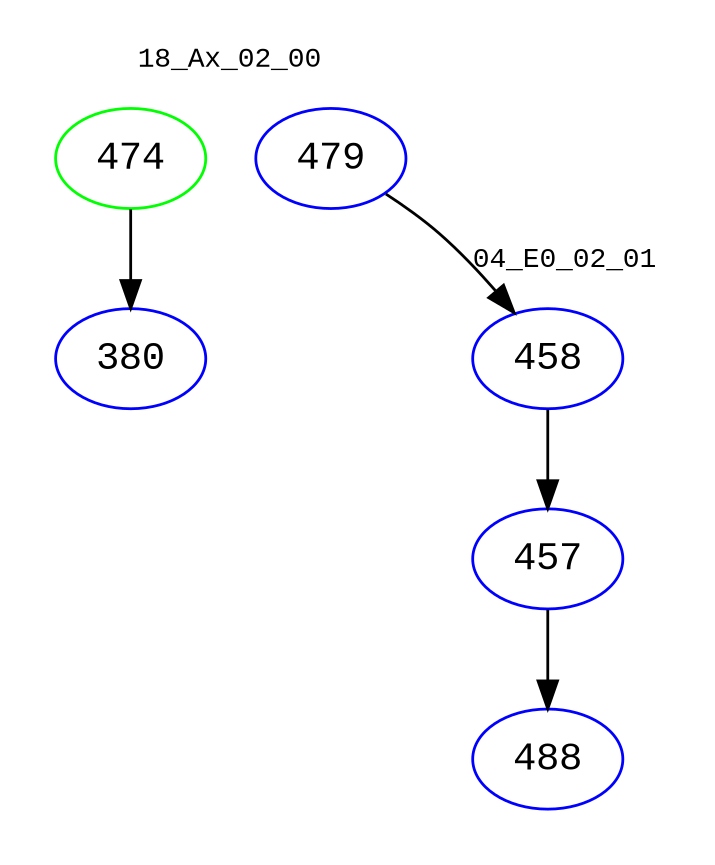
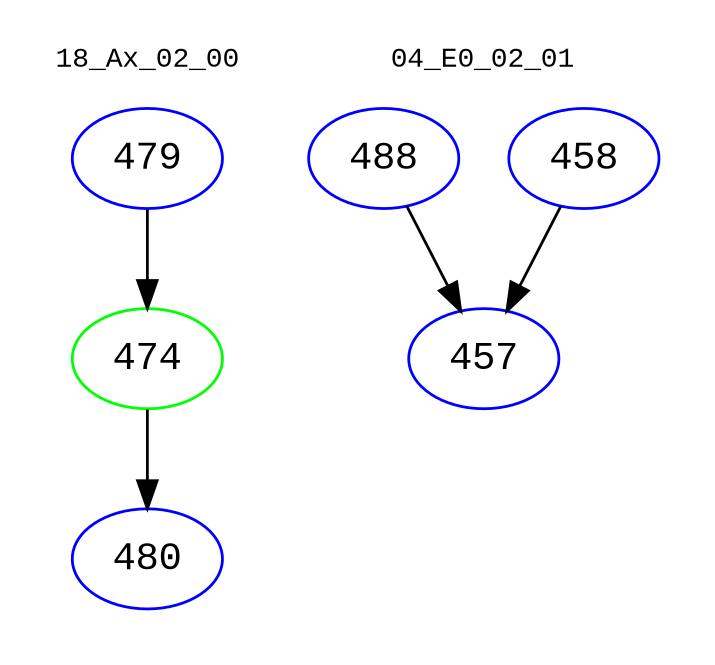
(468, 261) -> (147, 245)
(131, 359) -> (147, 559)
(548, 645) -> (427, 246)
